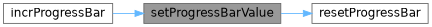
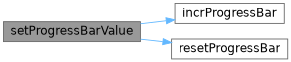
(124, 13) -> (153, 22)
